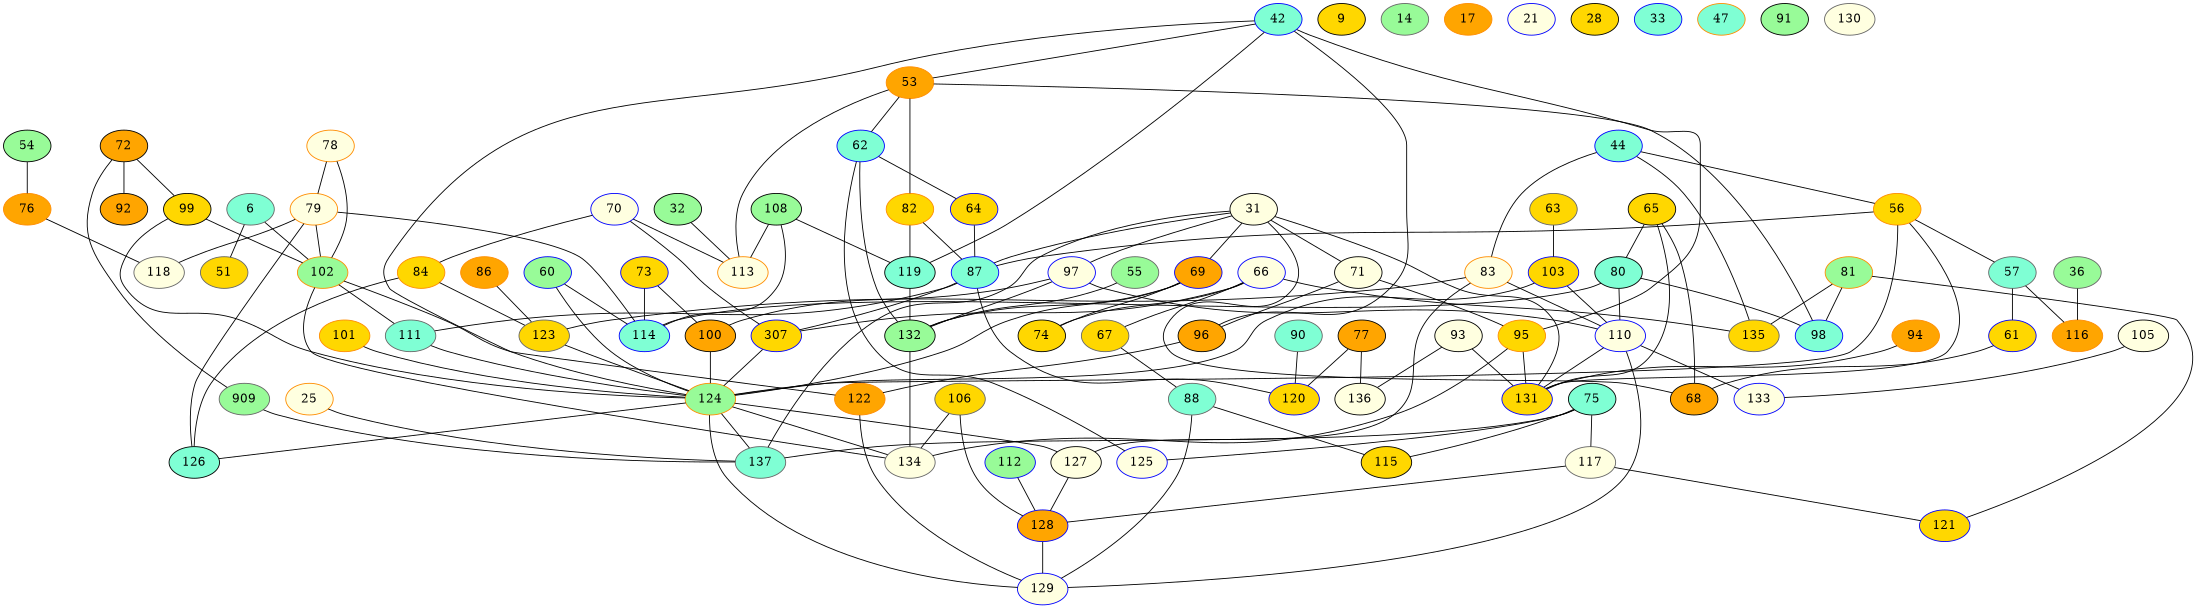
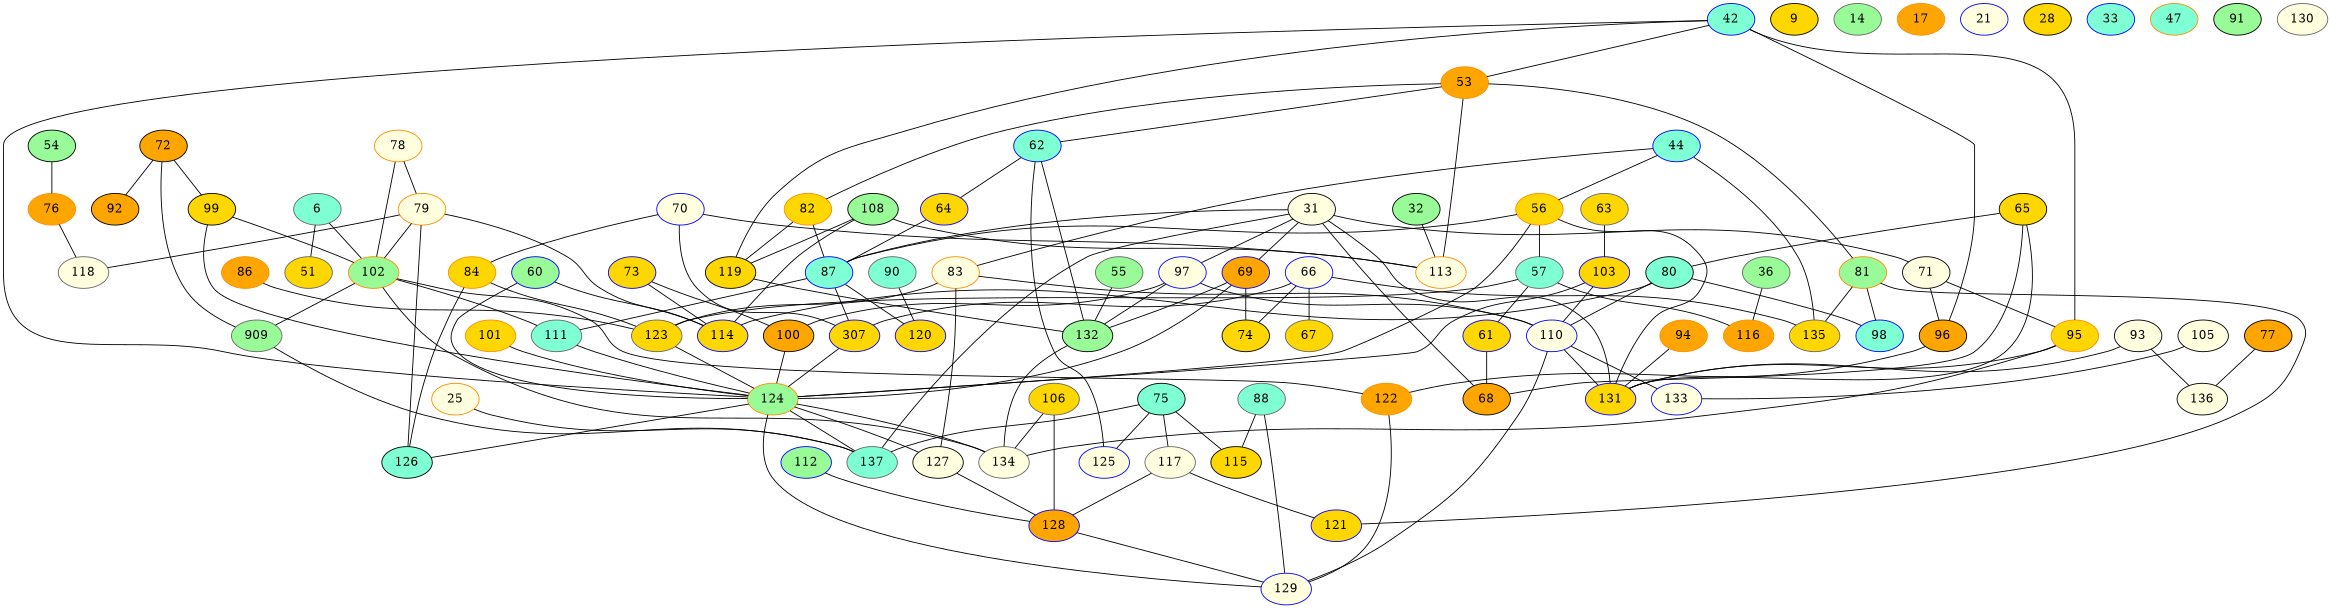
(1420, 102) -> (1694, 124)
(910, 273) -> (731, 273)
none -> (1054, 298)
none -> (315, 304)
(644, 336) -> (723, 336)
(1146, 366) -> none
(1328, 368) -> none
